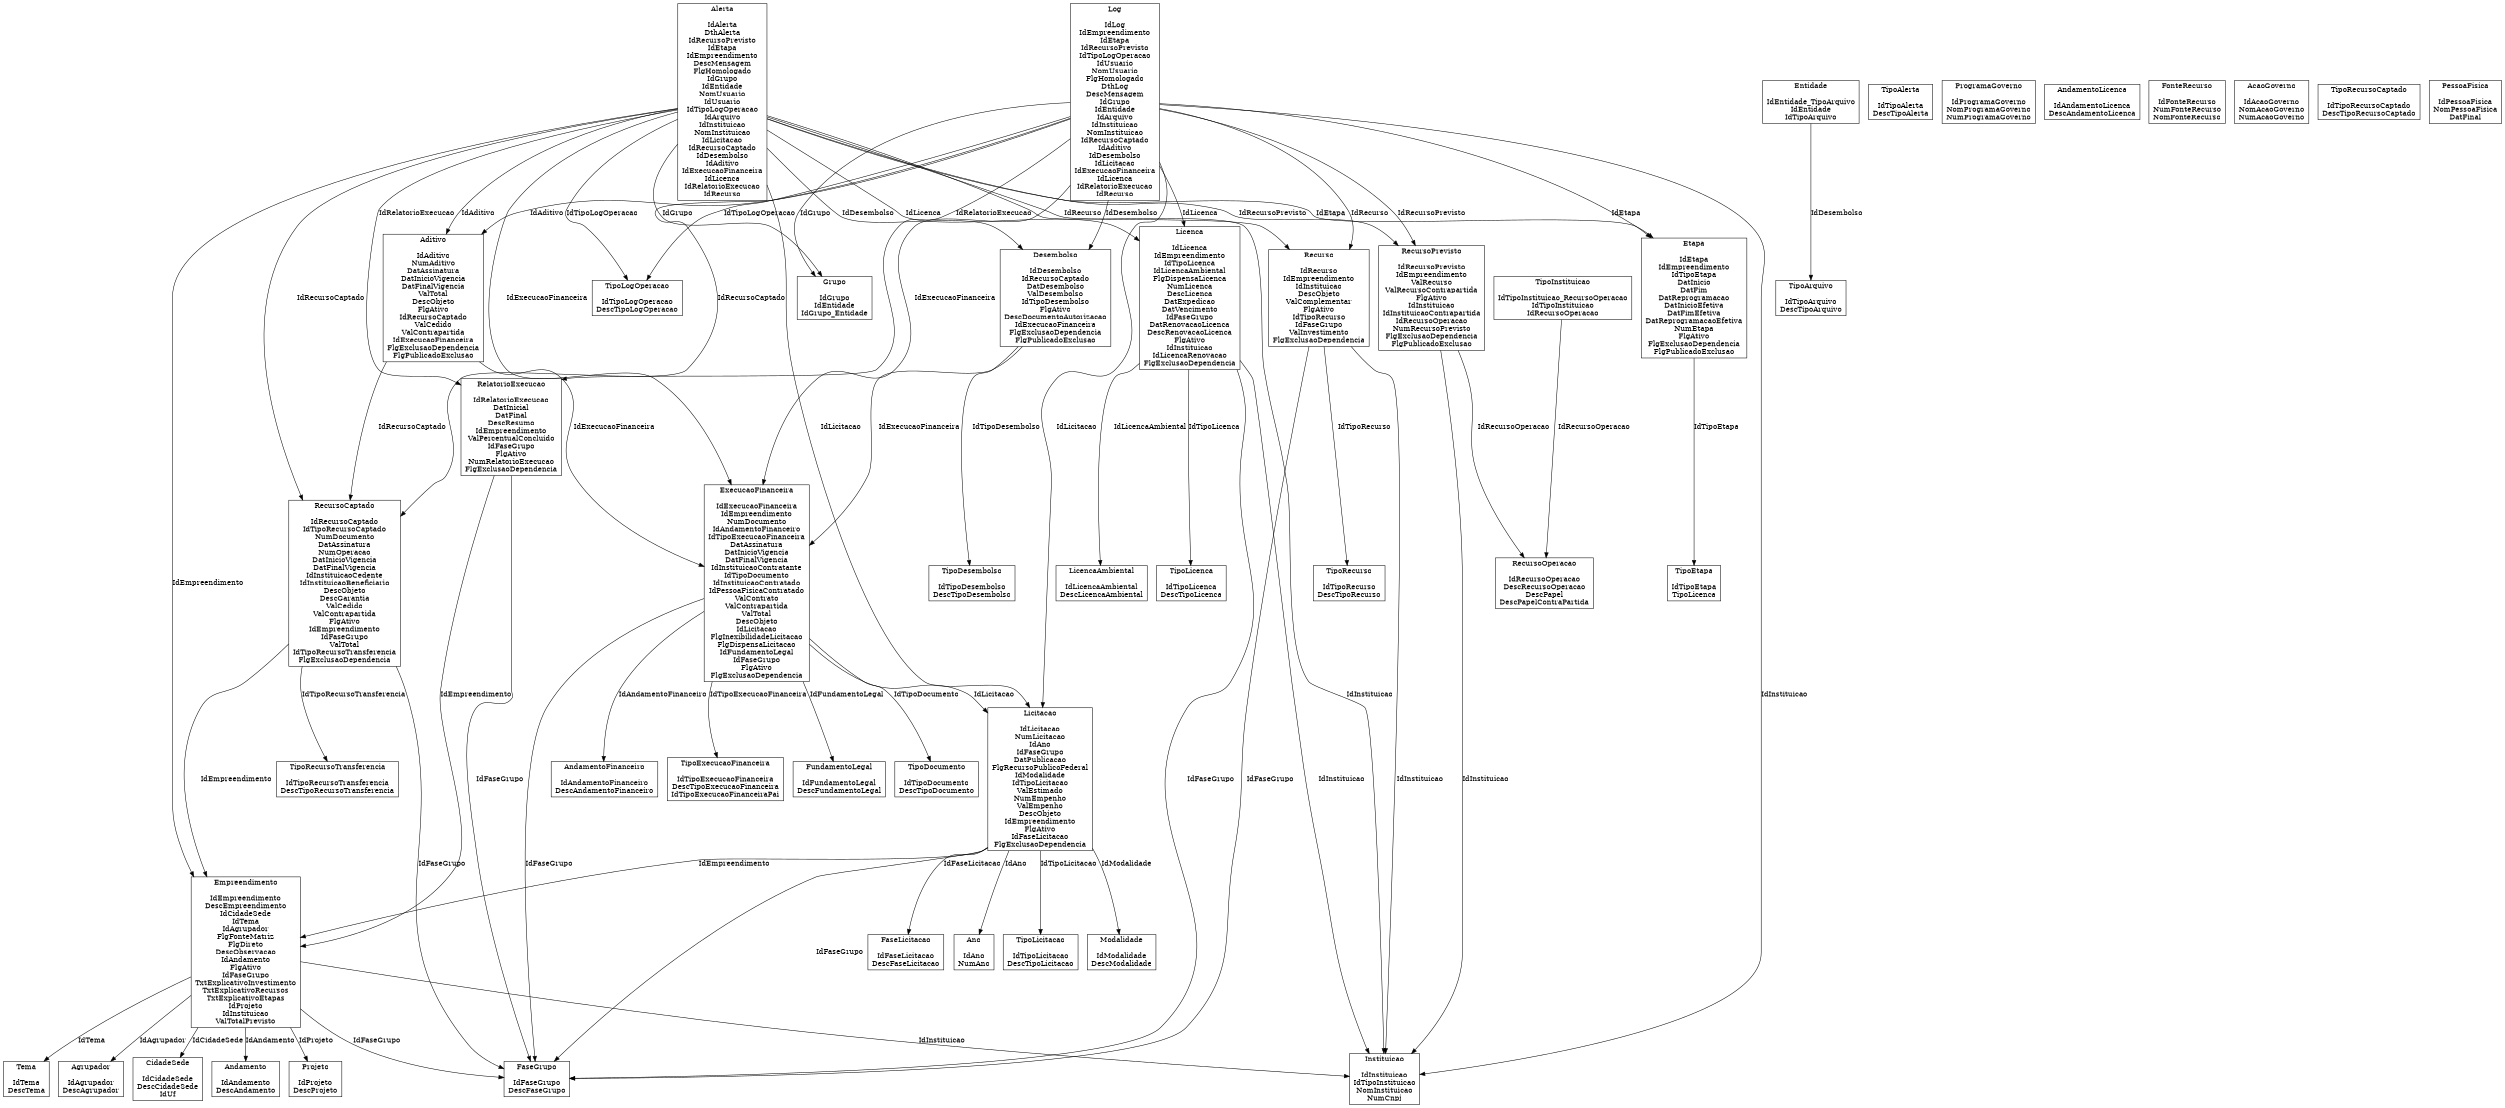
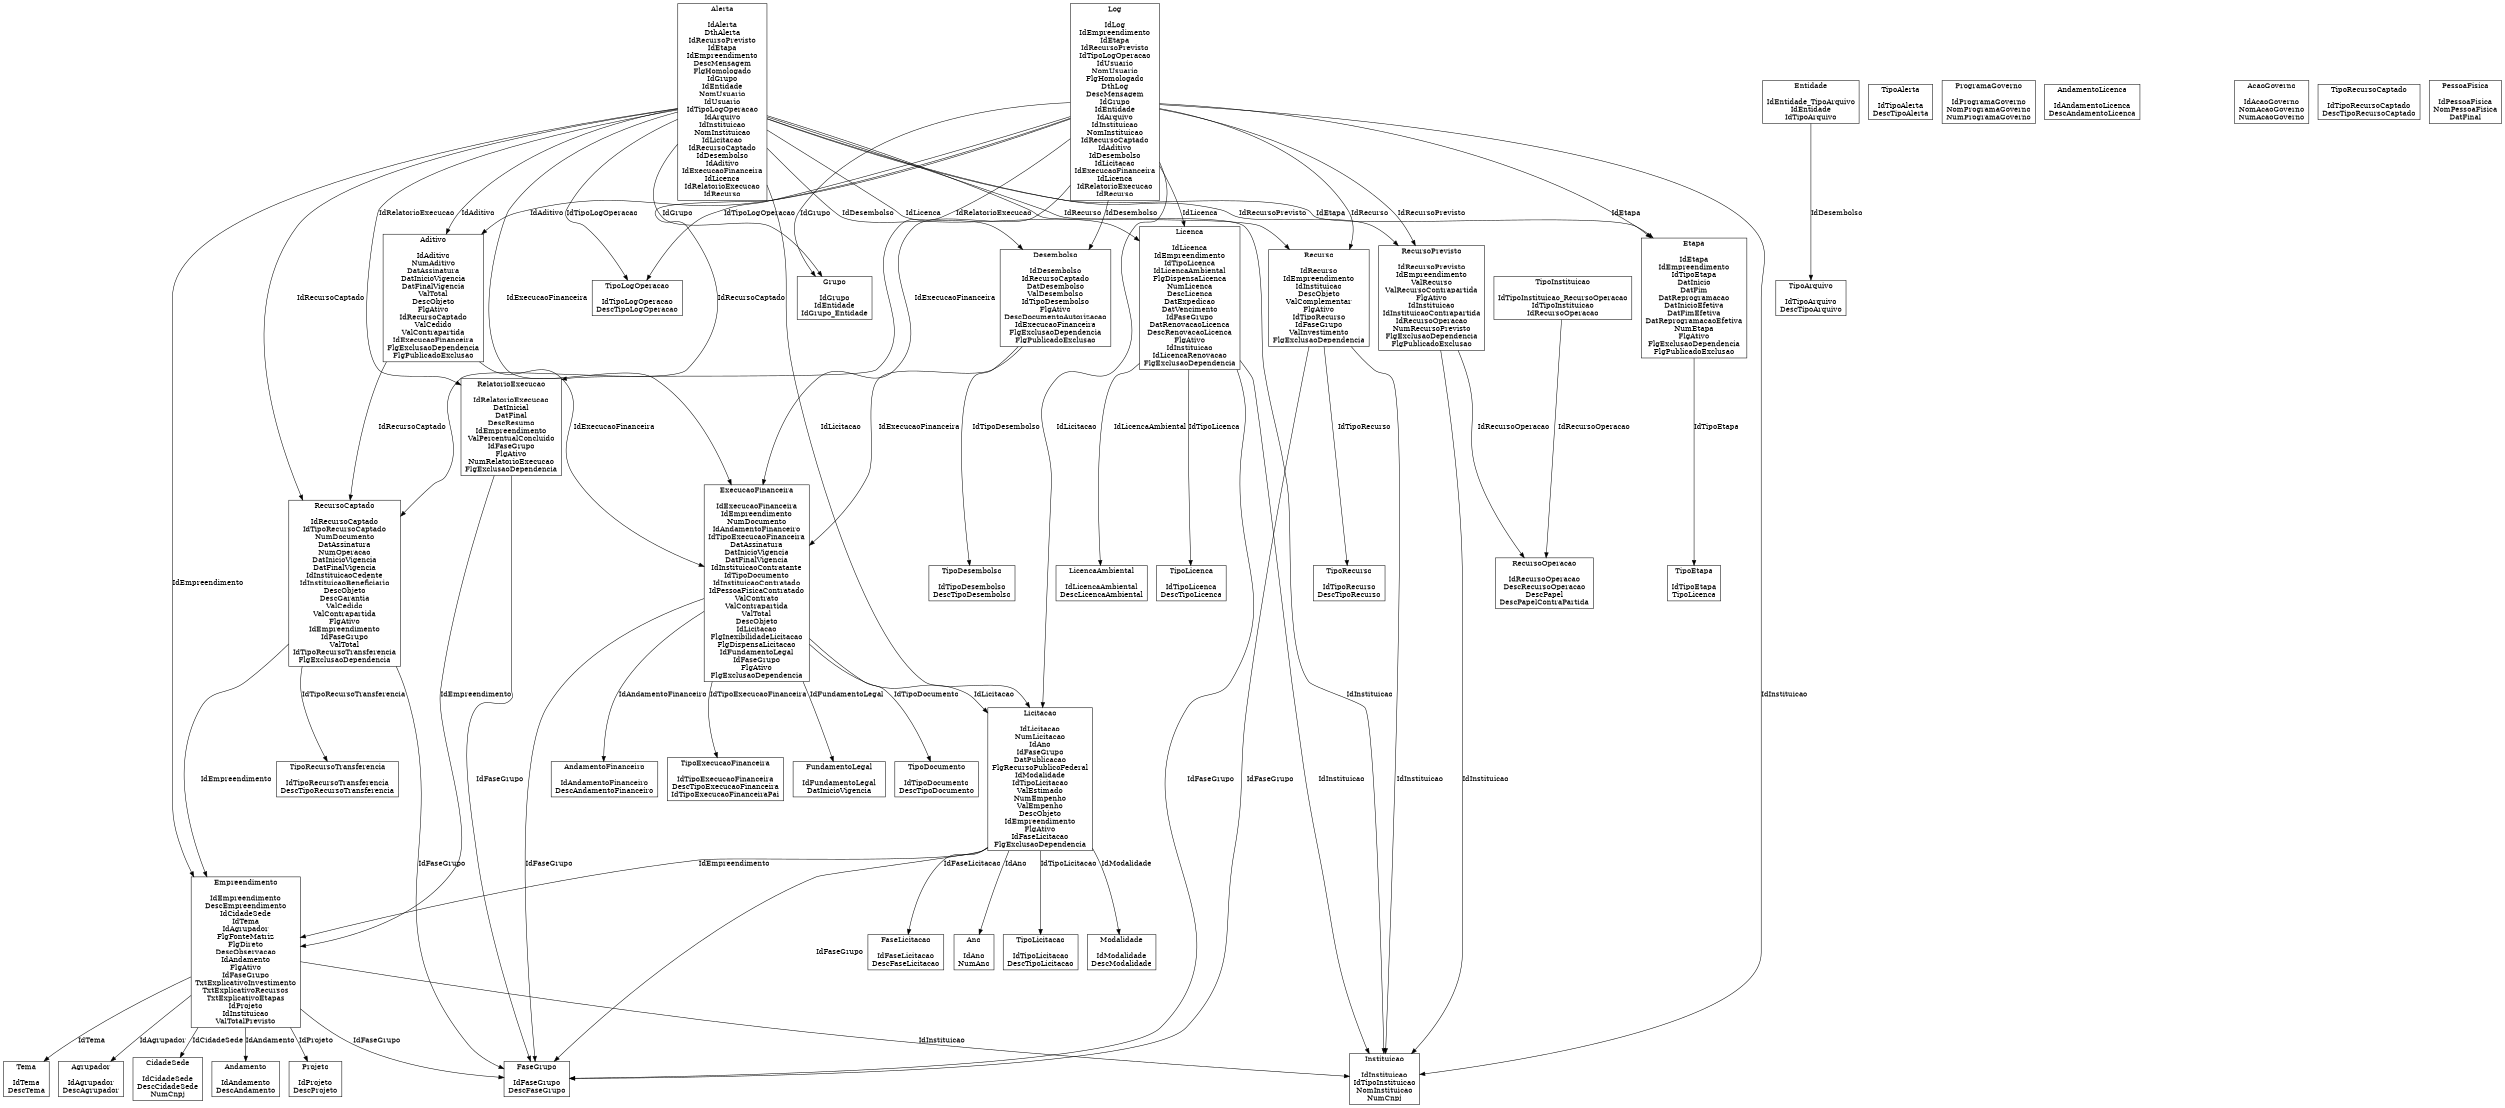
(2187, 102) -> none
(839, 779) -> (839, 779)
(168, 1079) -> (168, 1079)
